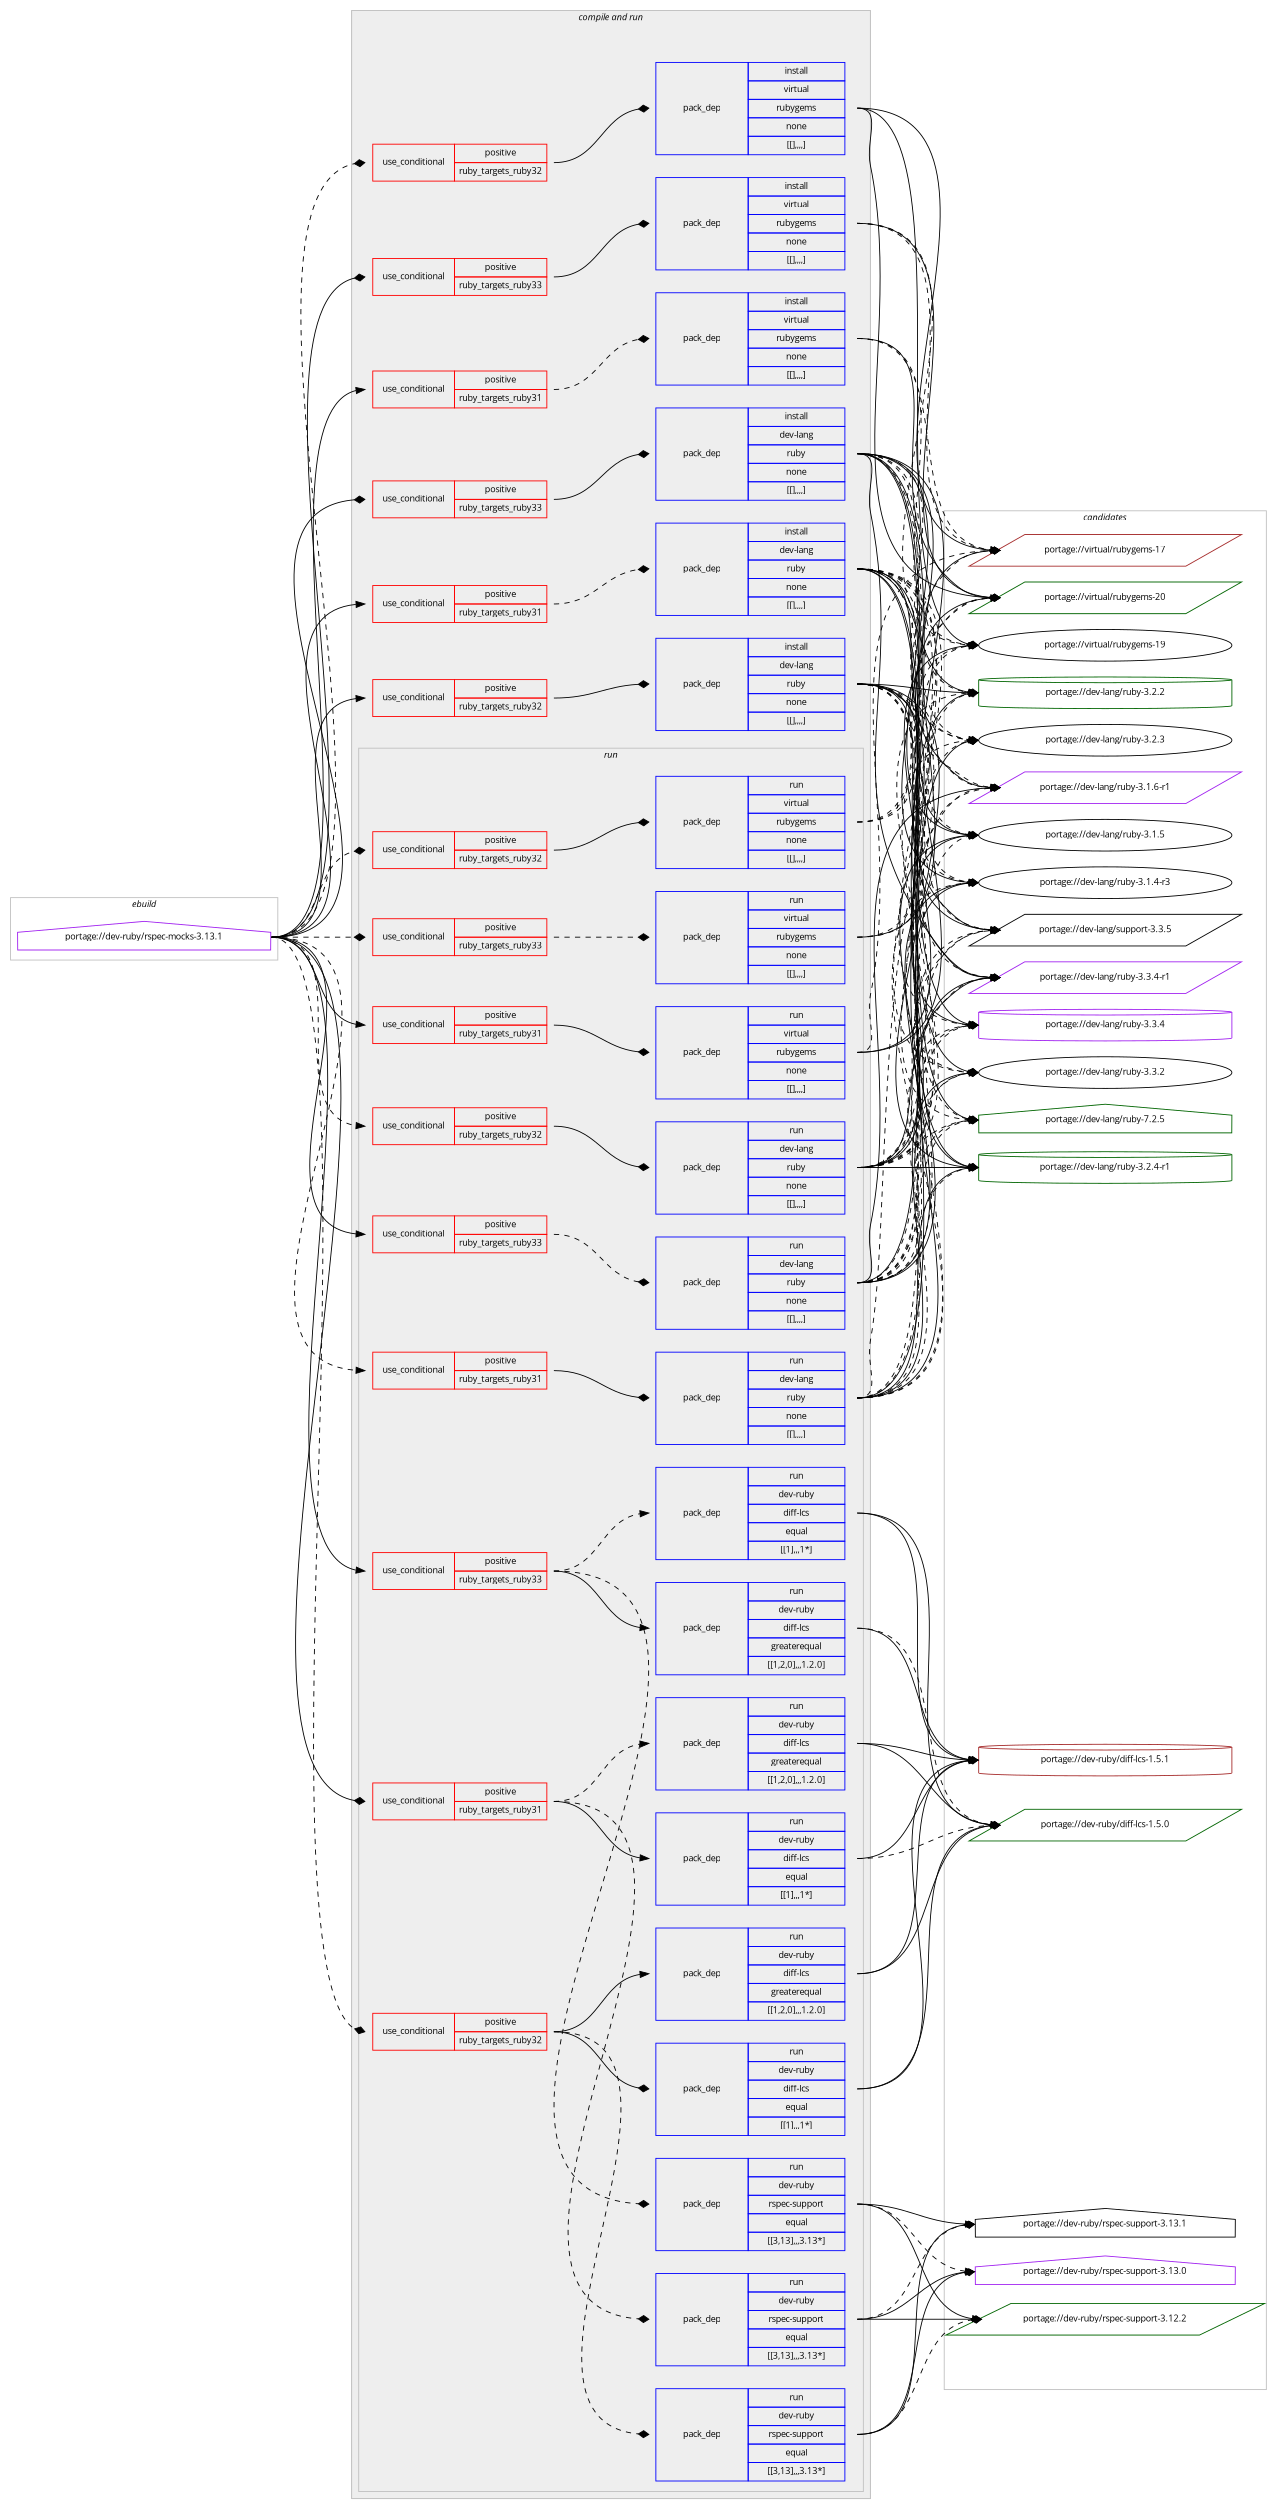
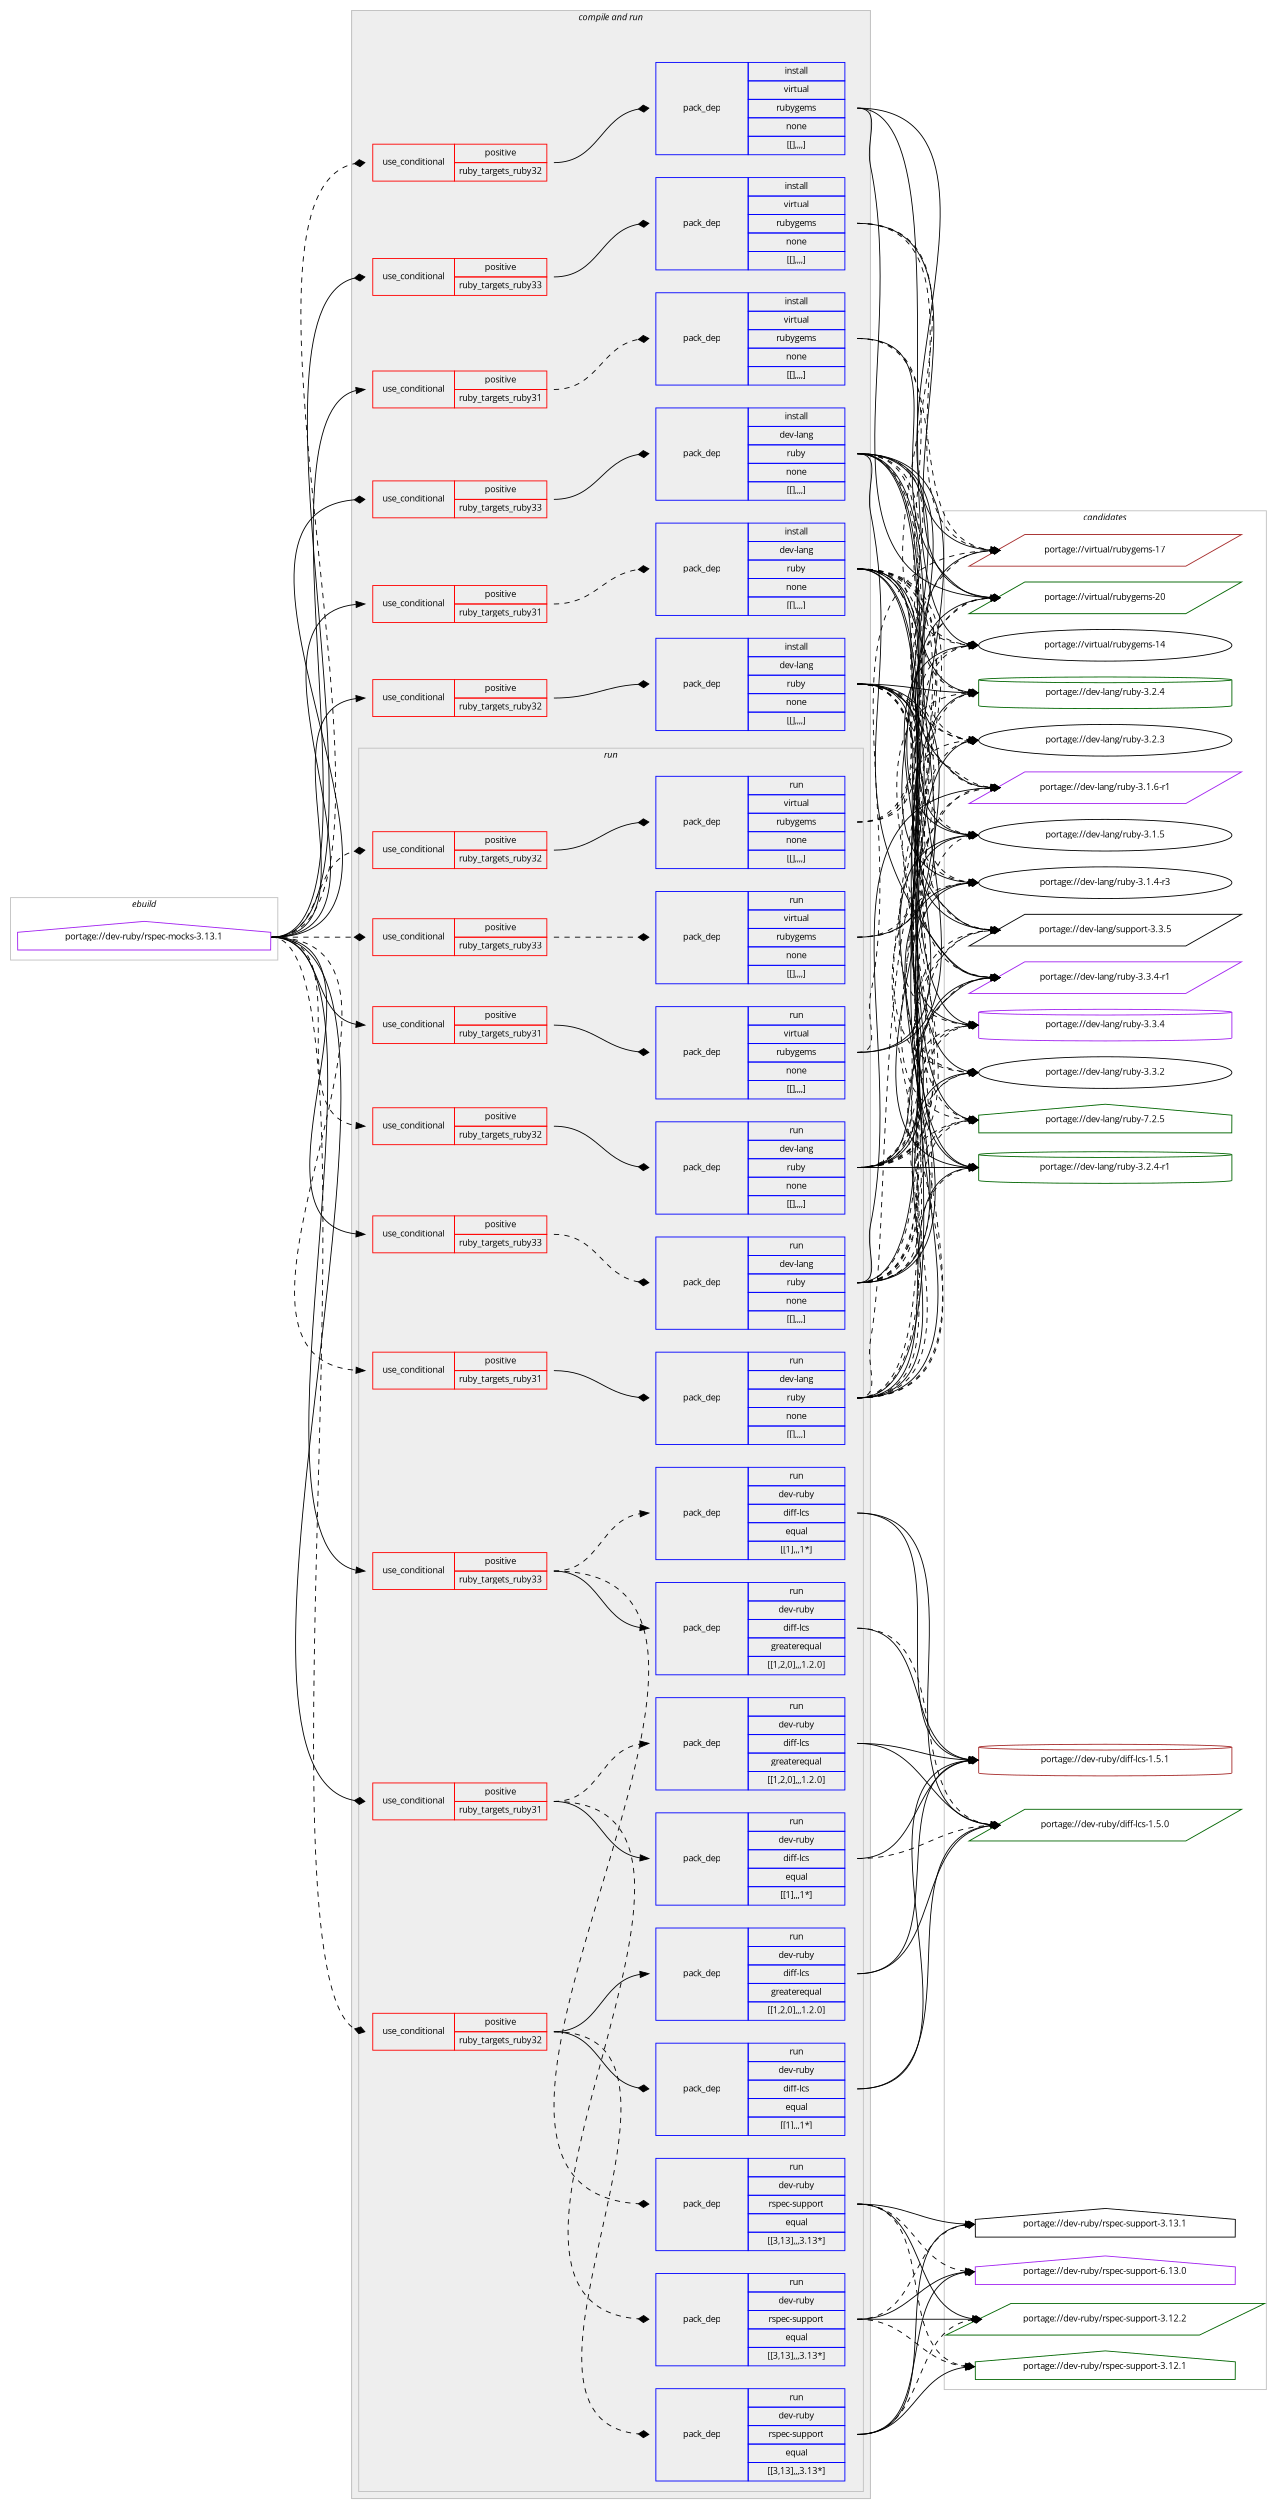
(1105, 645) -> (1105, 645)
(1105, 693) -> (1105, 693)
(1105, 2272) -> (1105, 2272)
none -> (1105, 2367)
